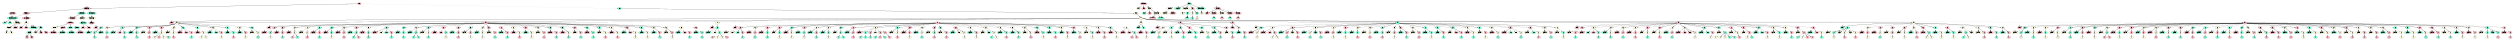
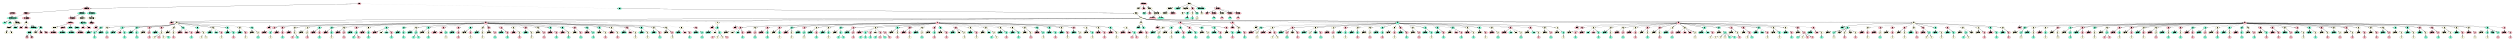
(1189, 4) -> (1189, 4)
(15, 28) -> (15, 28)
